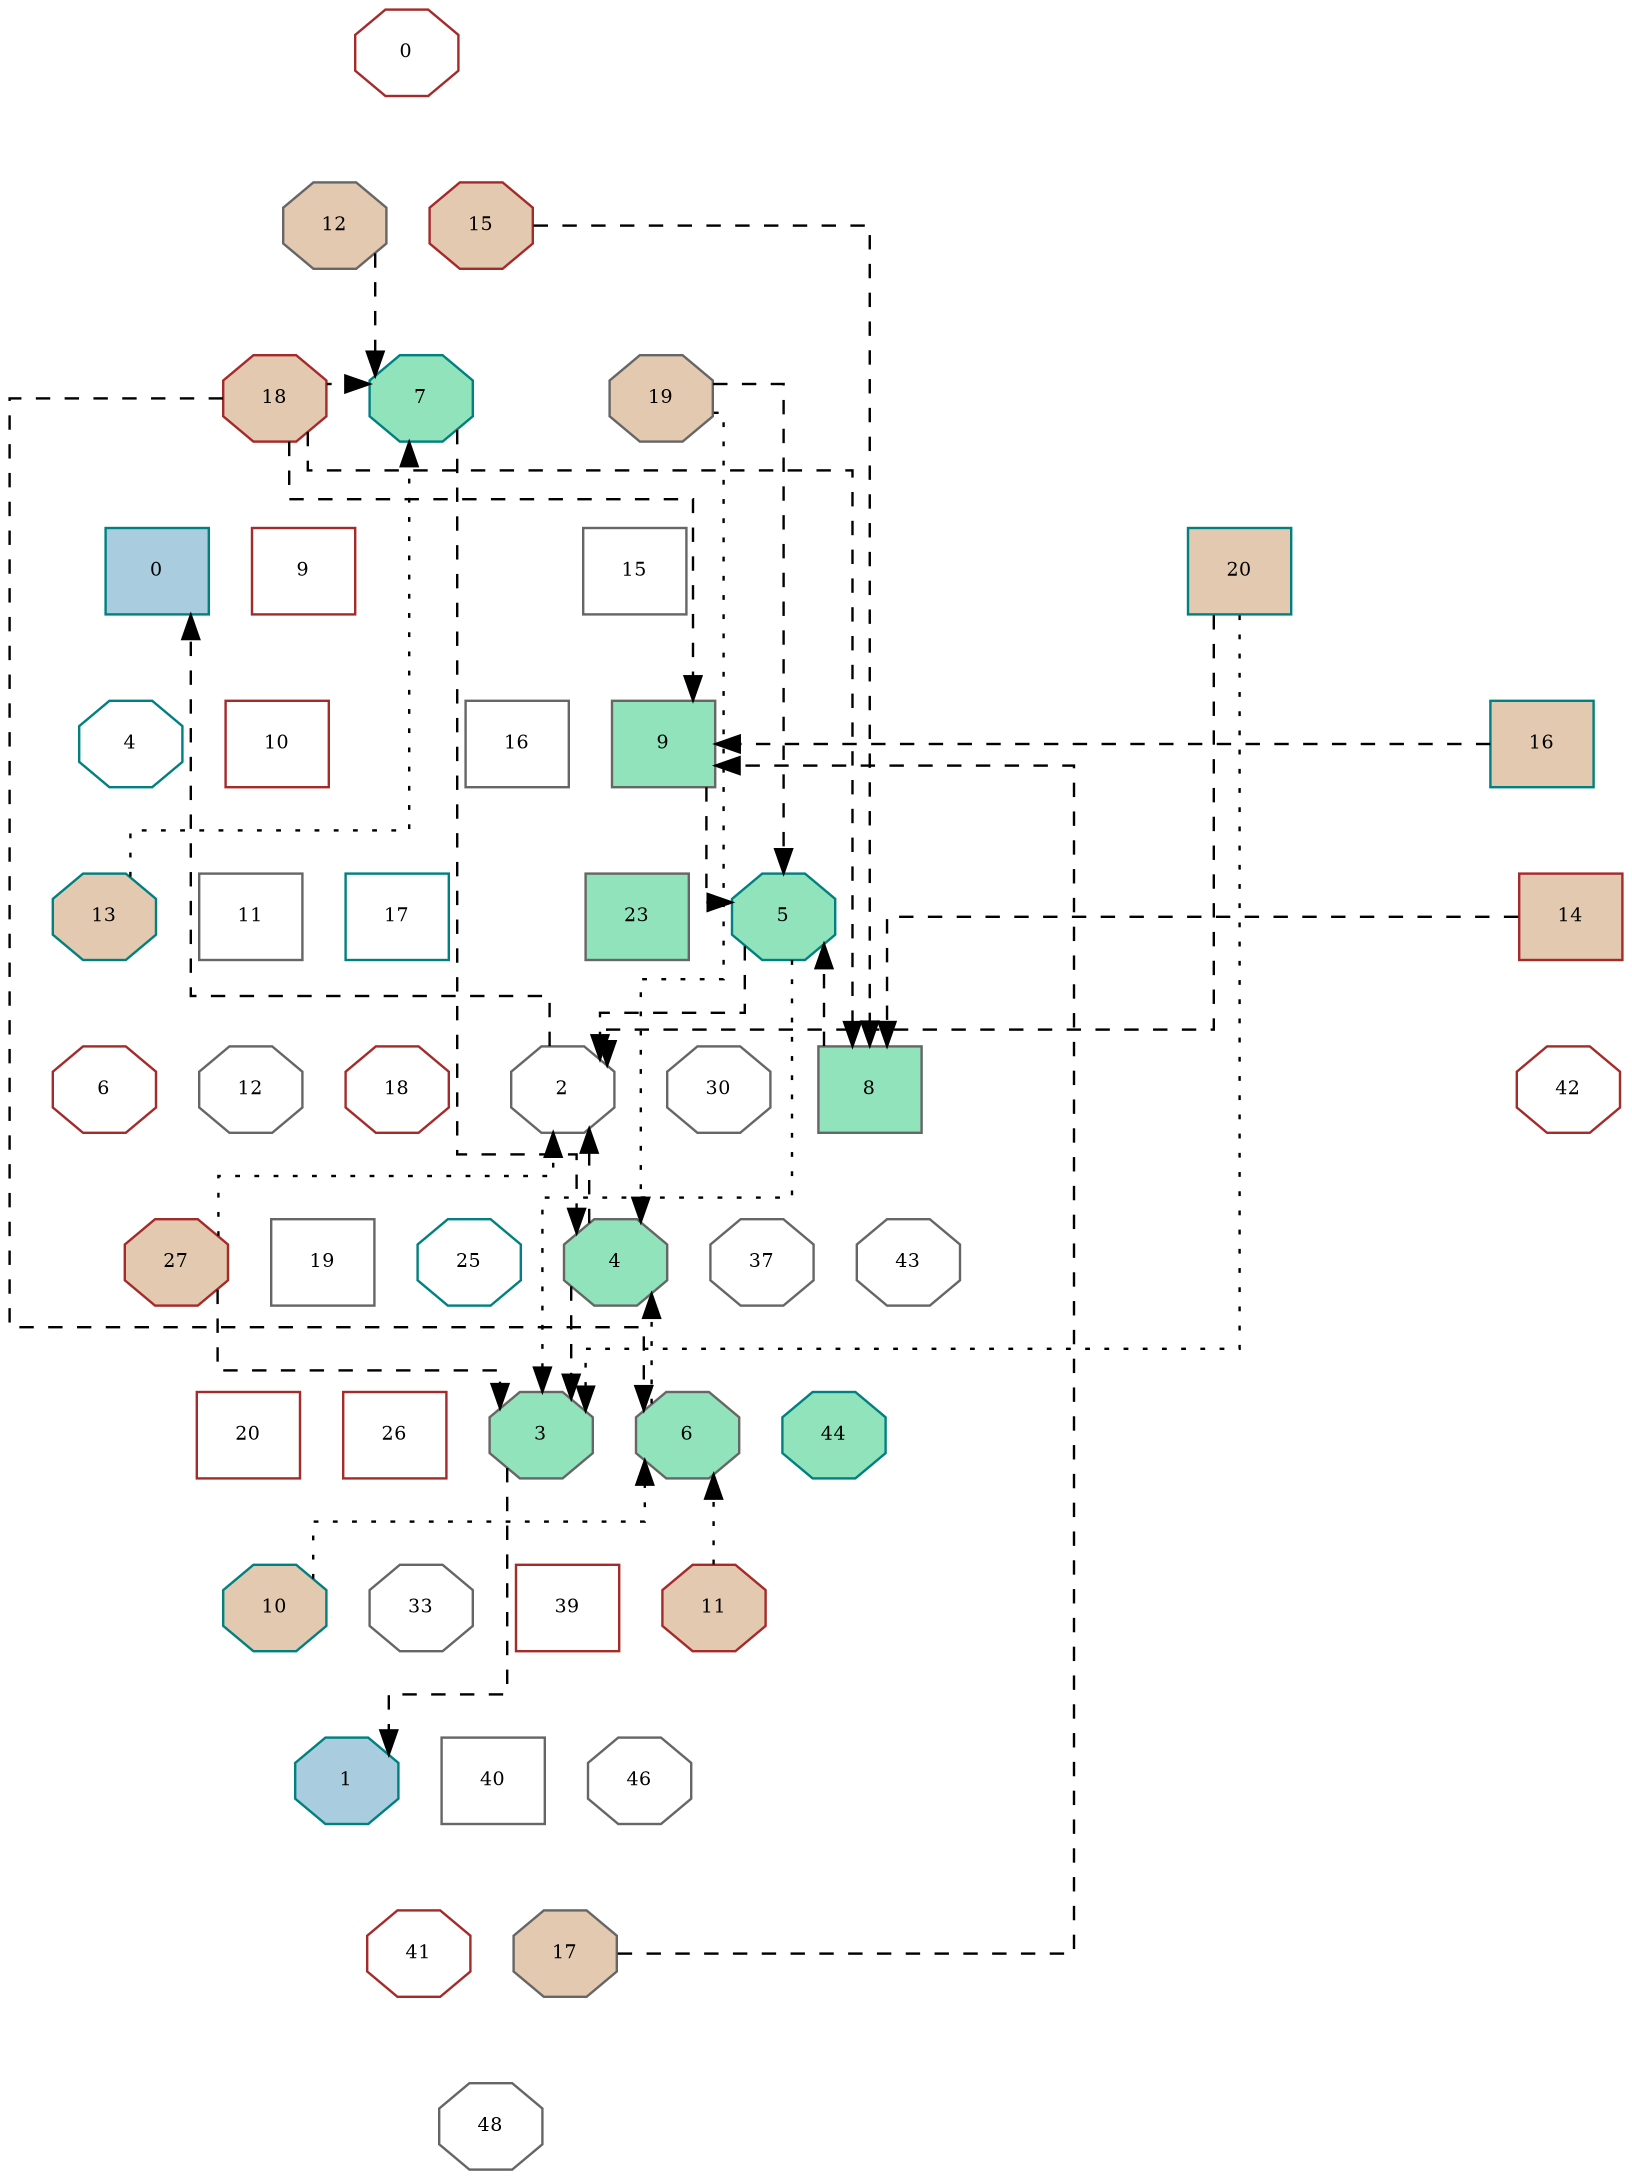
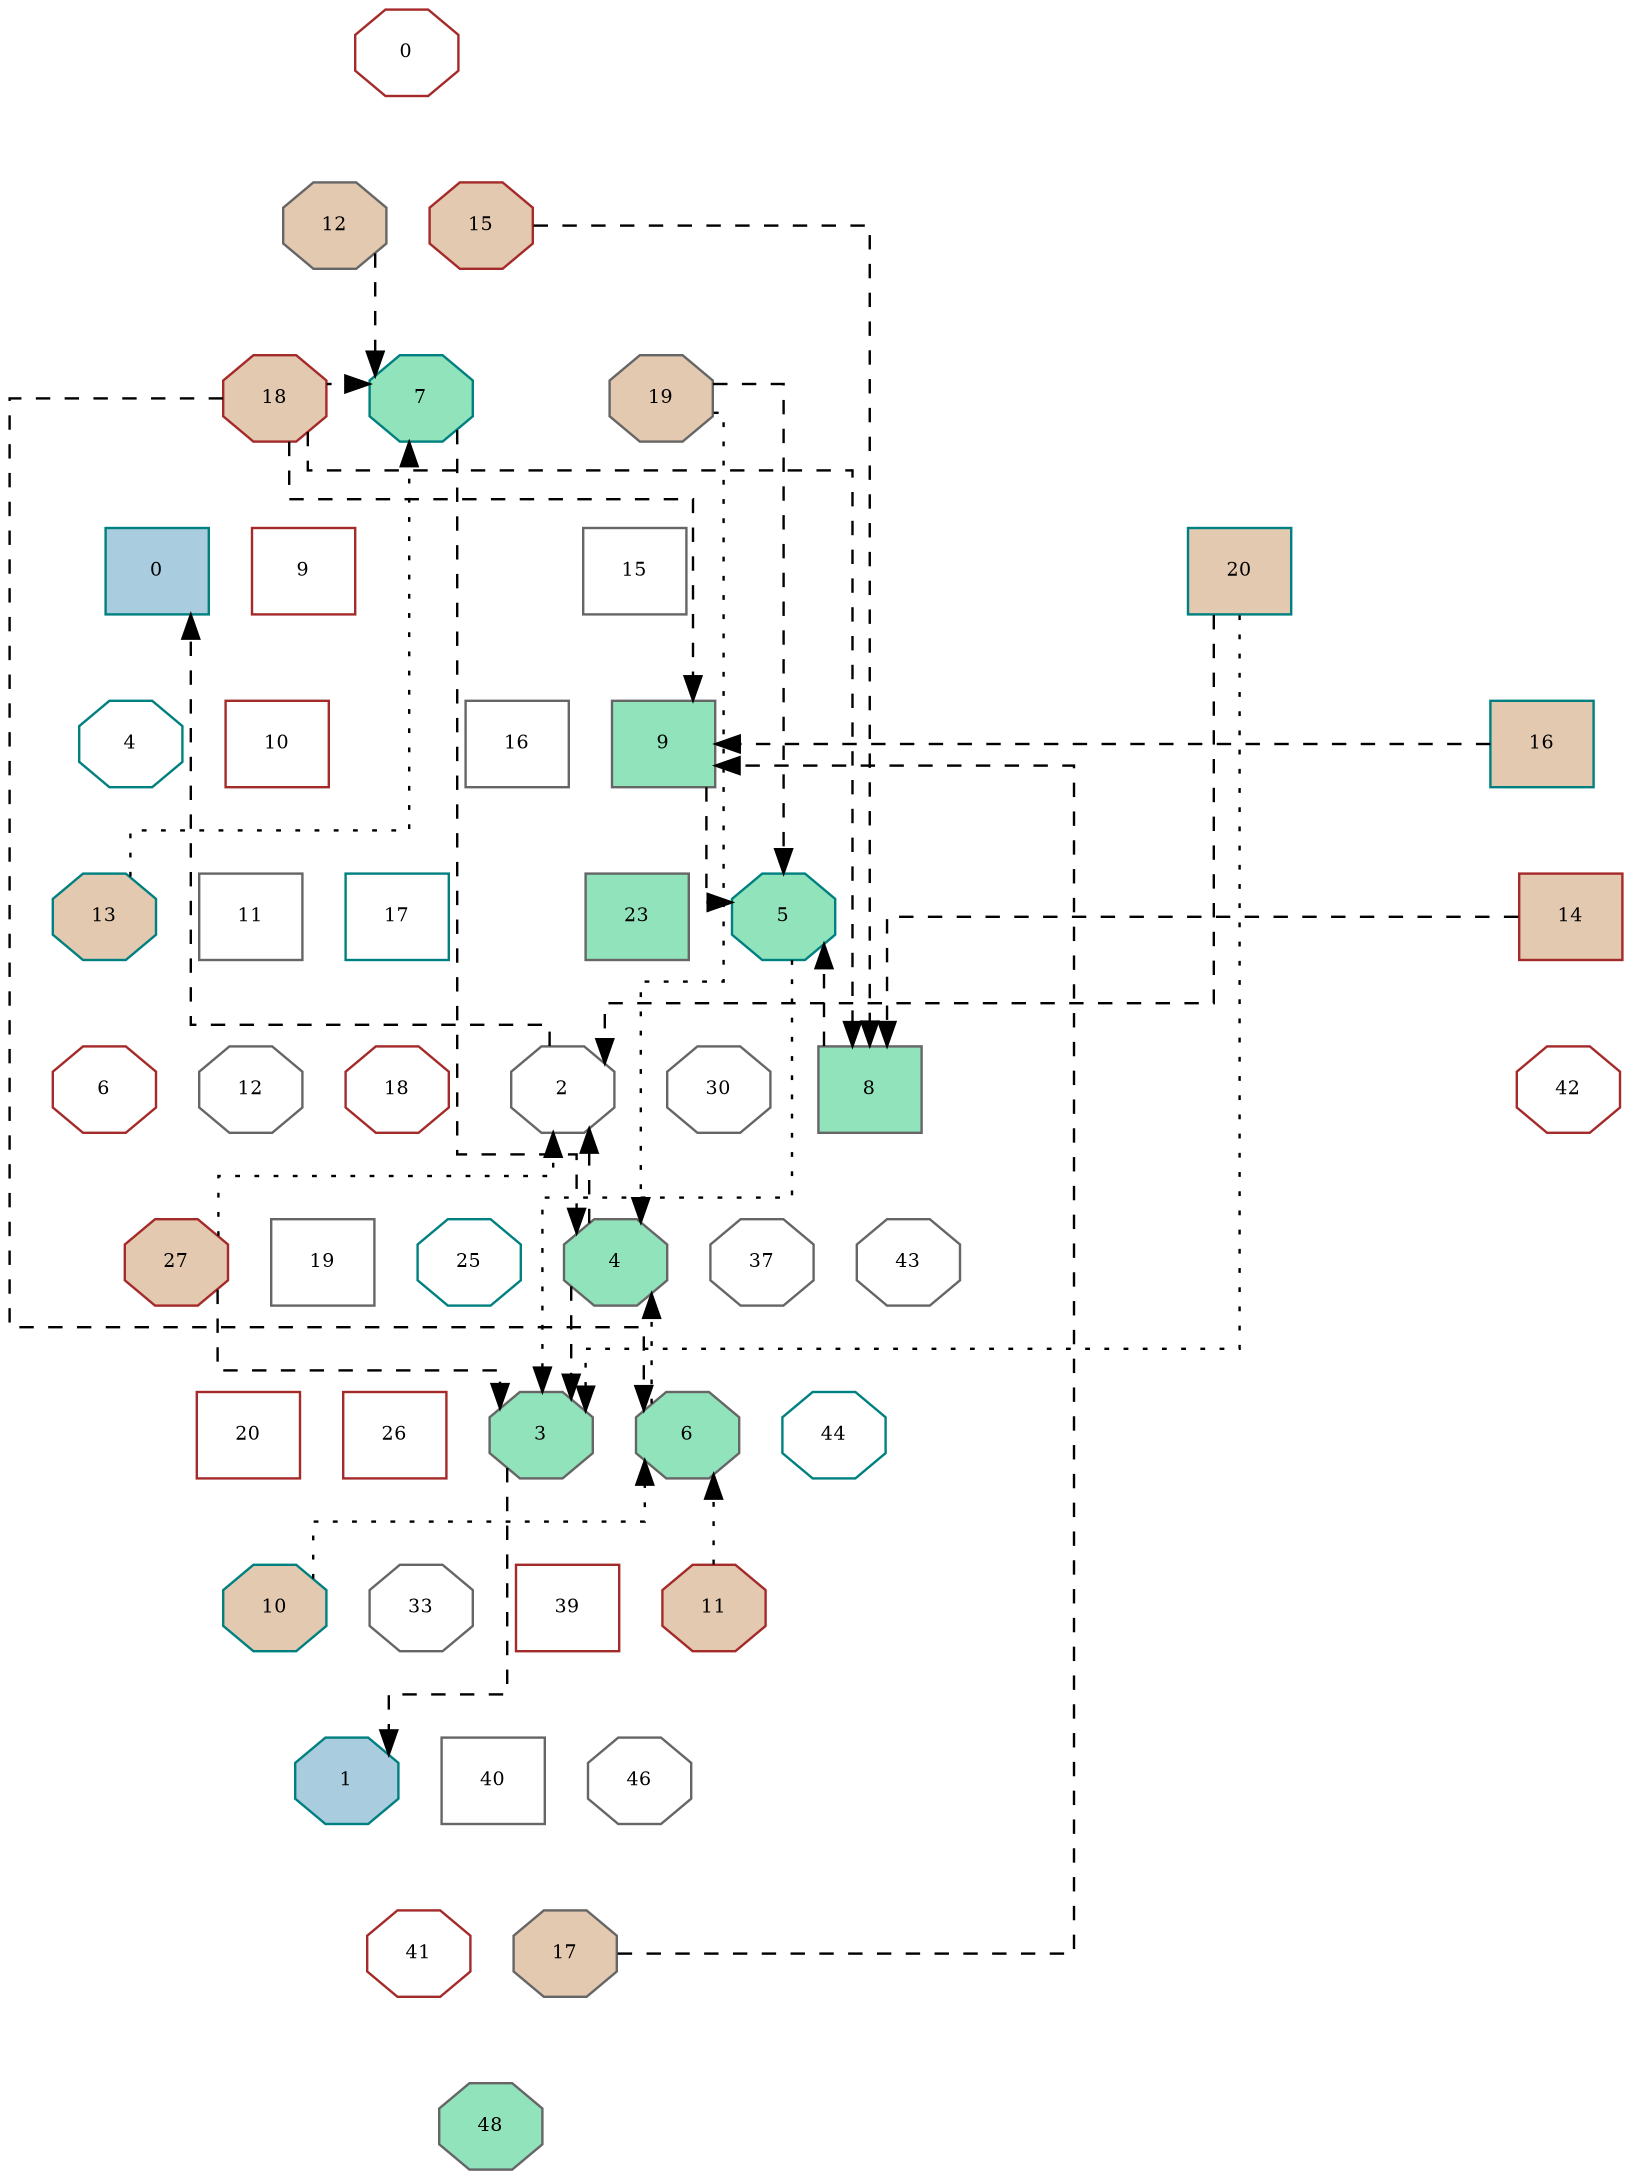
(695, 1013) -> none
(834, 1435) -> (834, 1435)
(491, 2126) -> (491, 2126)
